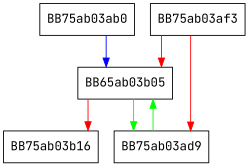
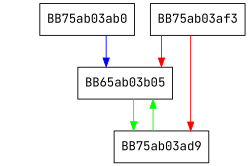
(51, 147) -> none
